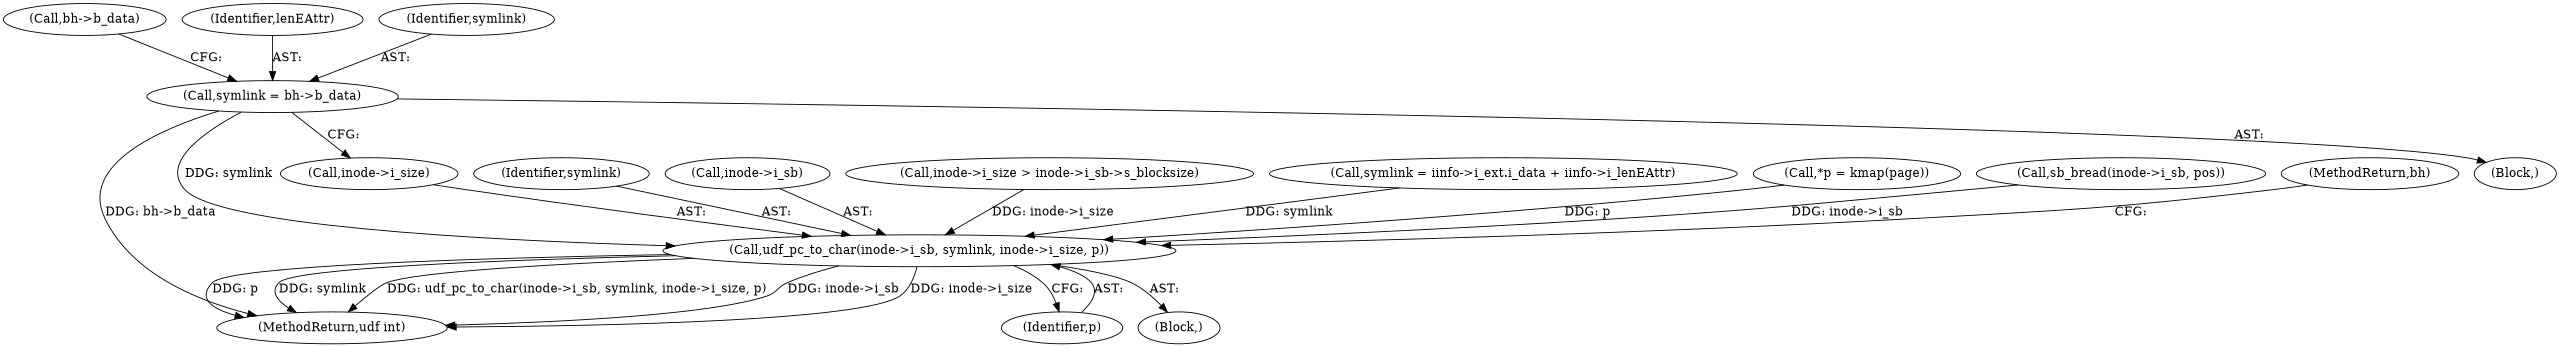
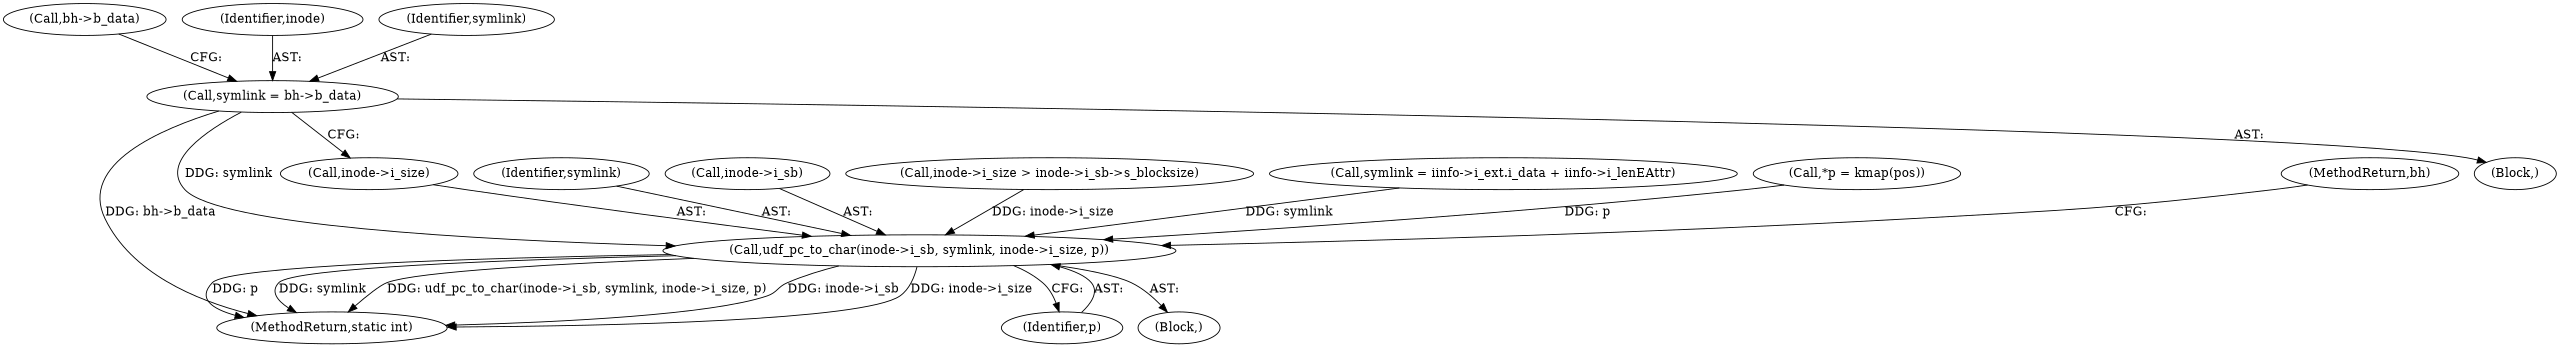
(273, 19) -> (273, 19)
(1857, 174) -> (1857, 174)
(2121, 174) -> none
(332, 328) -> (332, 328)
